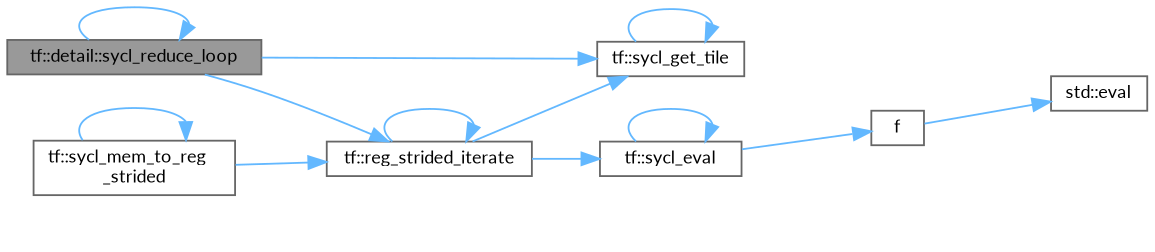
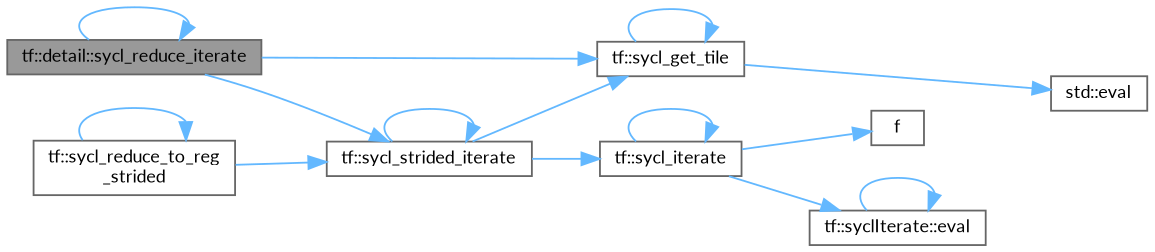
(134, 57) -> (134, 57)
(979, 114) -> (888, 77)
(429, 159) -> (429, 159)
(671, 159) -> (671, 159)
(134, 168) -> (134, 168)
none -> (898, 228)
